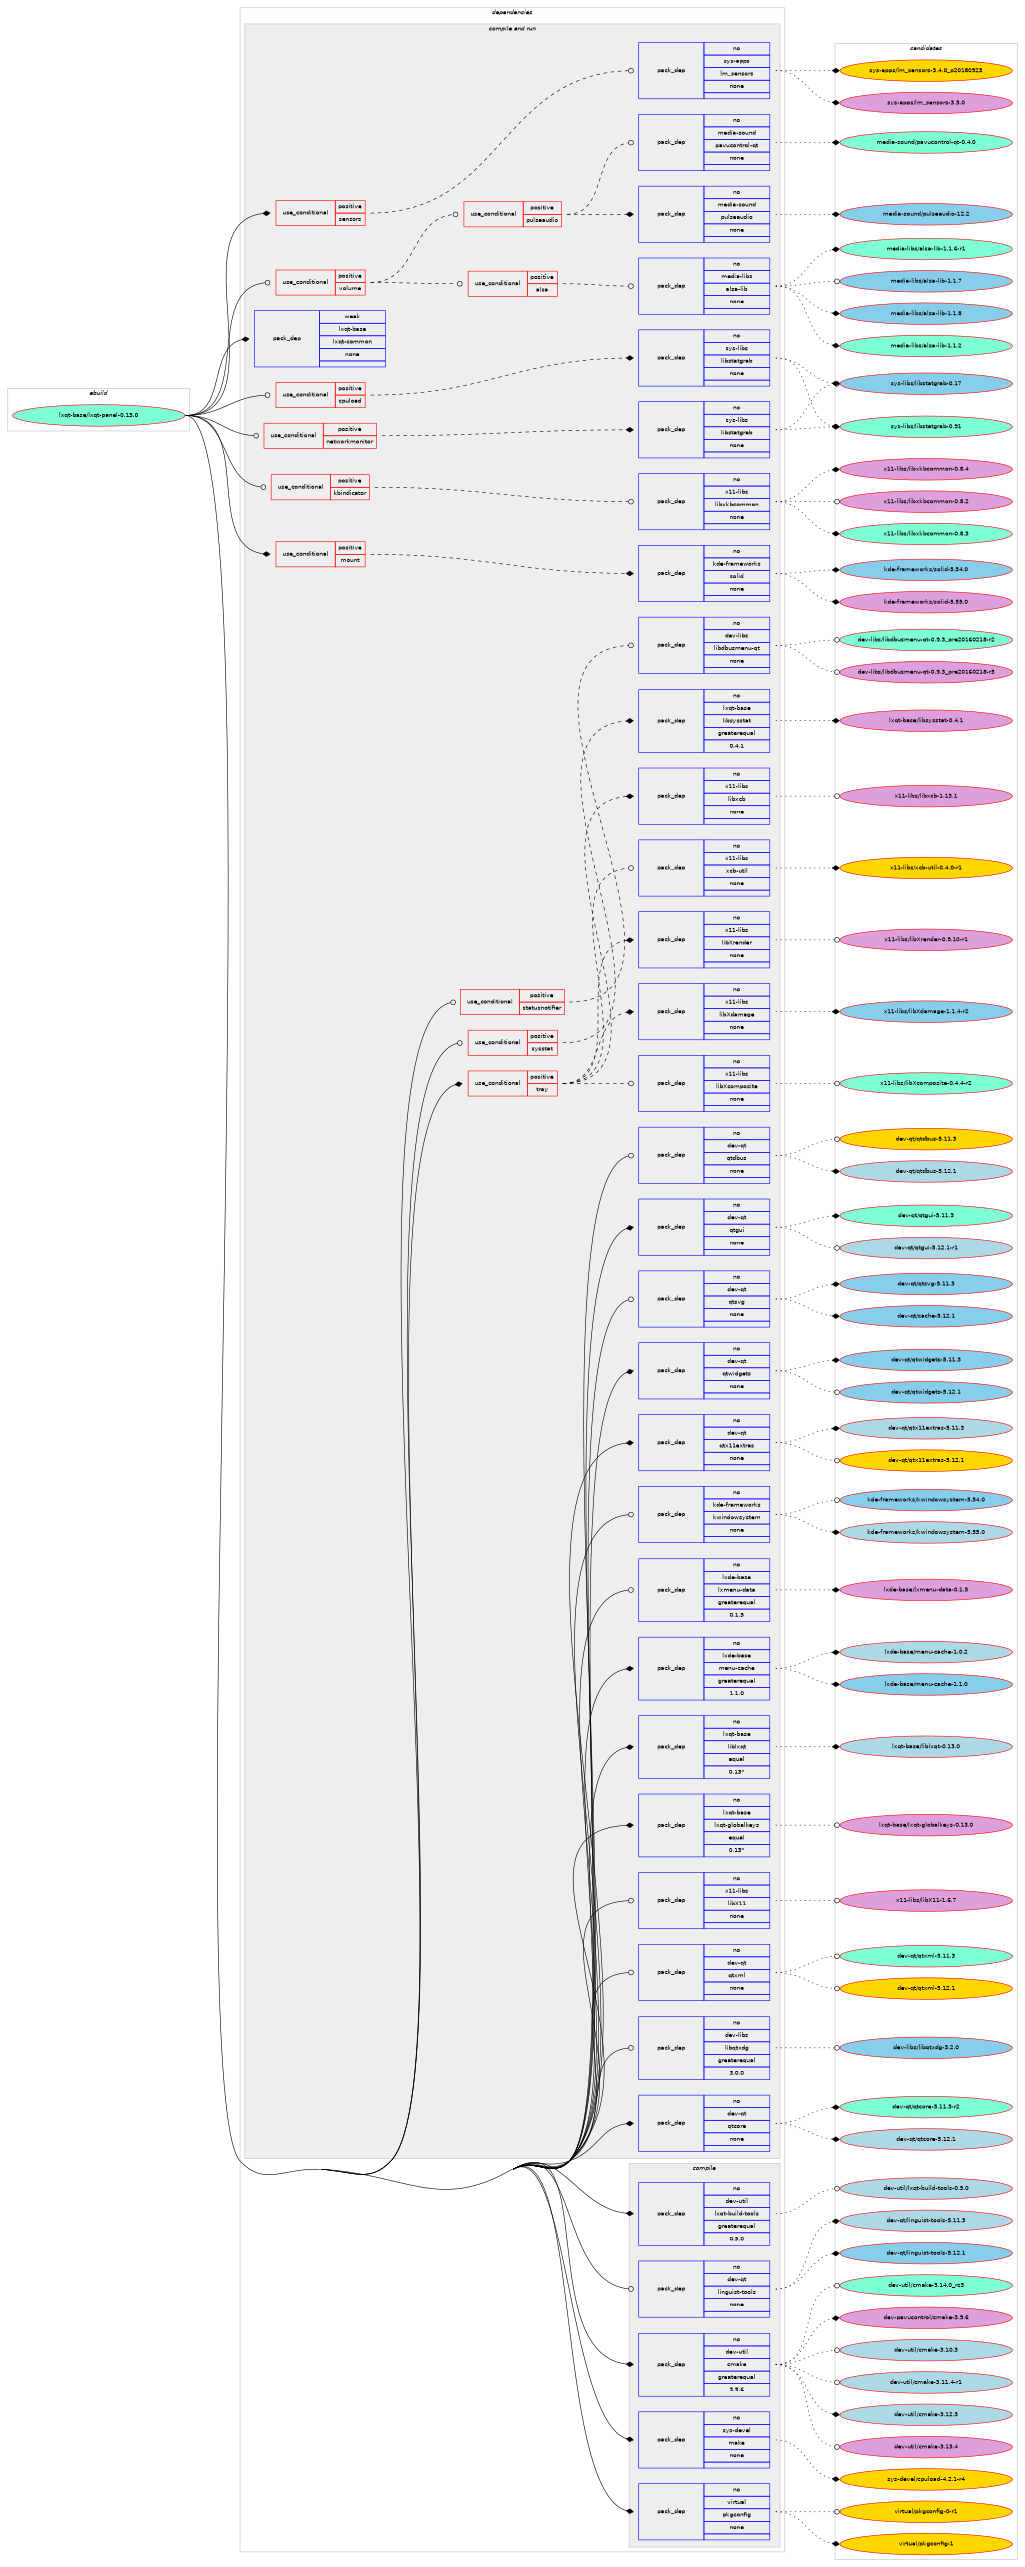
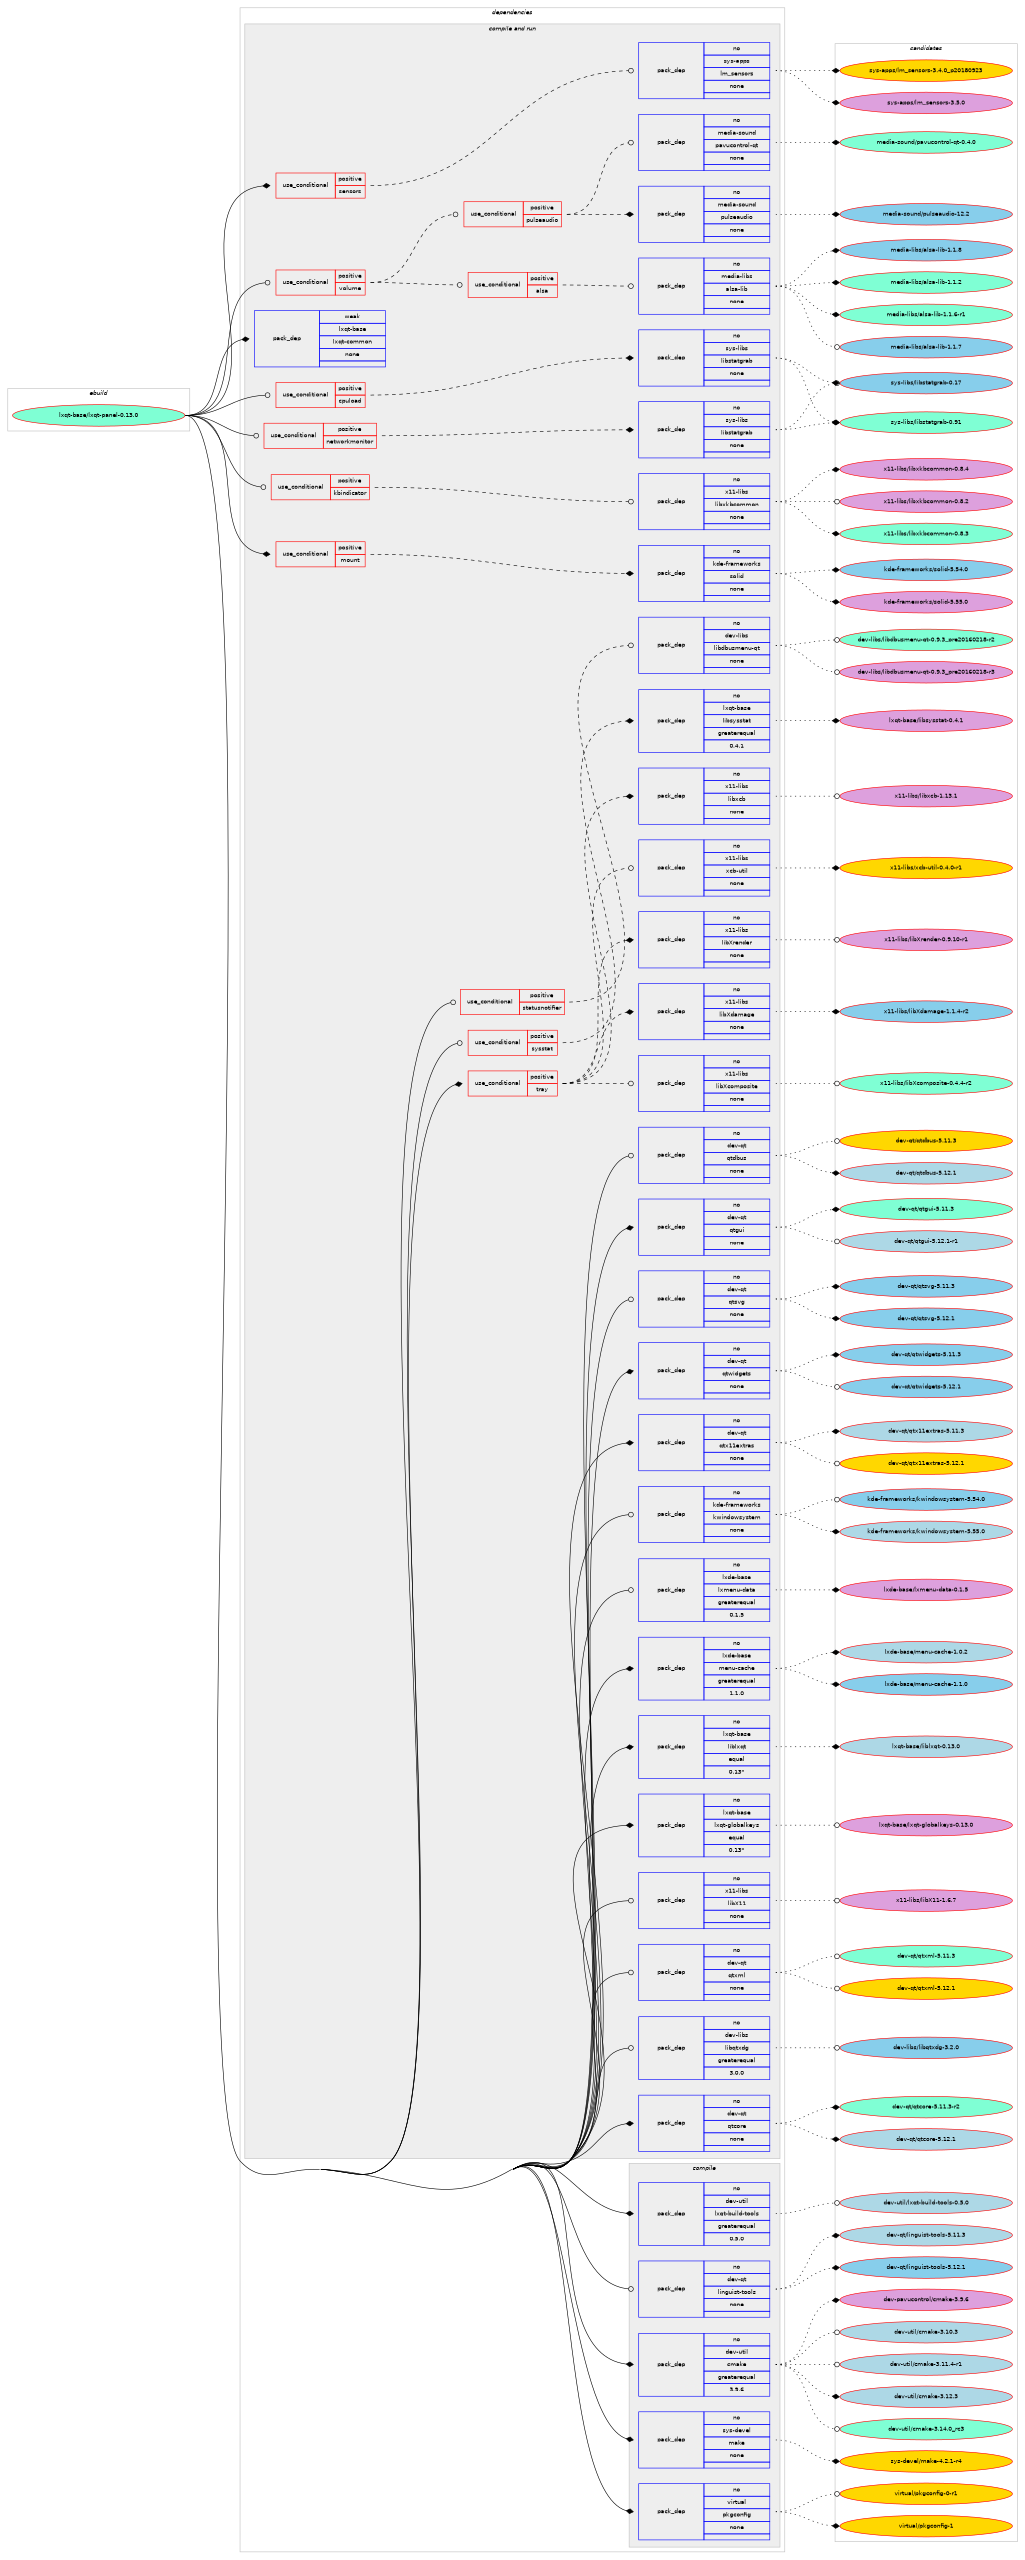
(926, 1316) -> (926, 1319)
(926, 2447) -> none
(926, 2479) -> (926, 2461)
